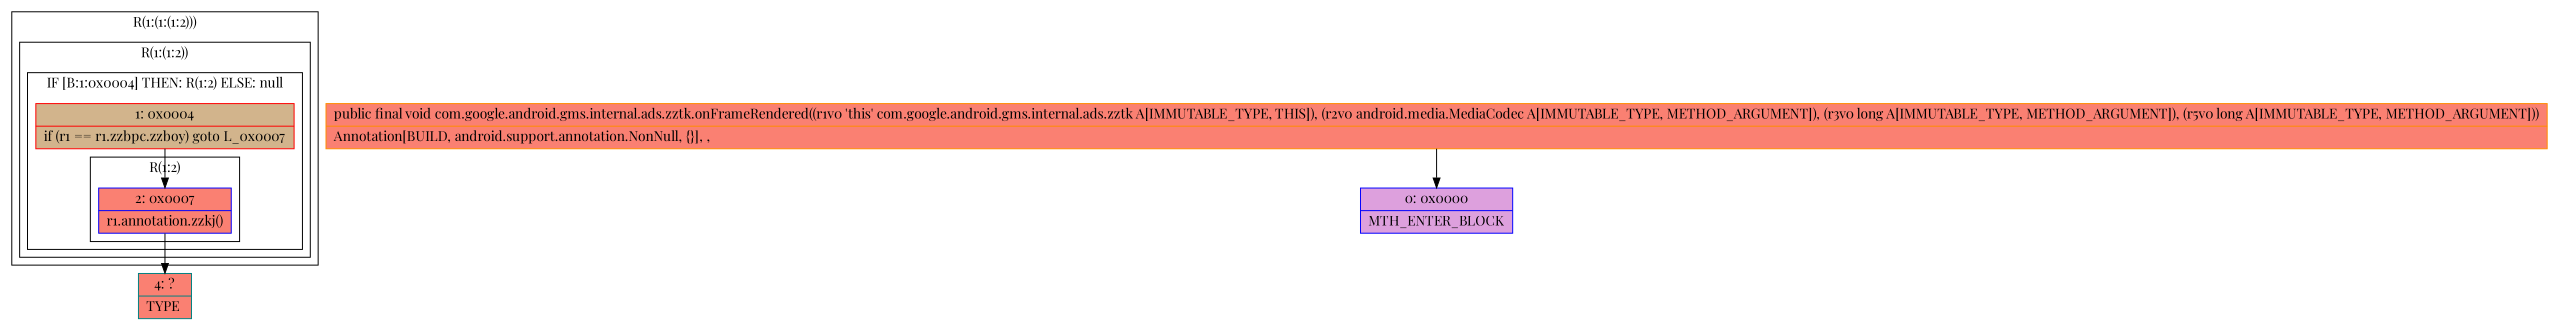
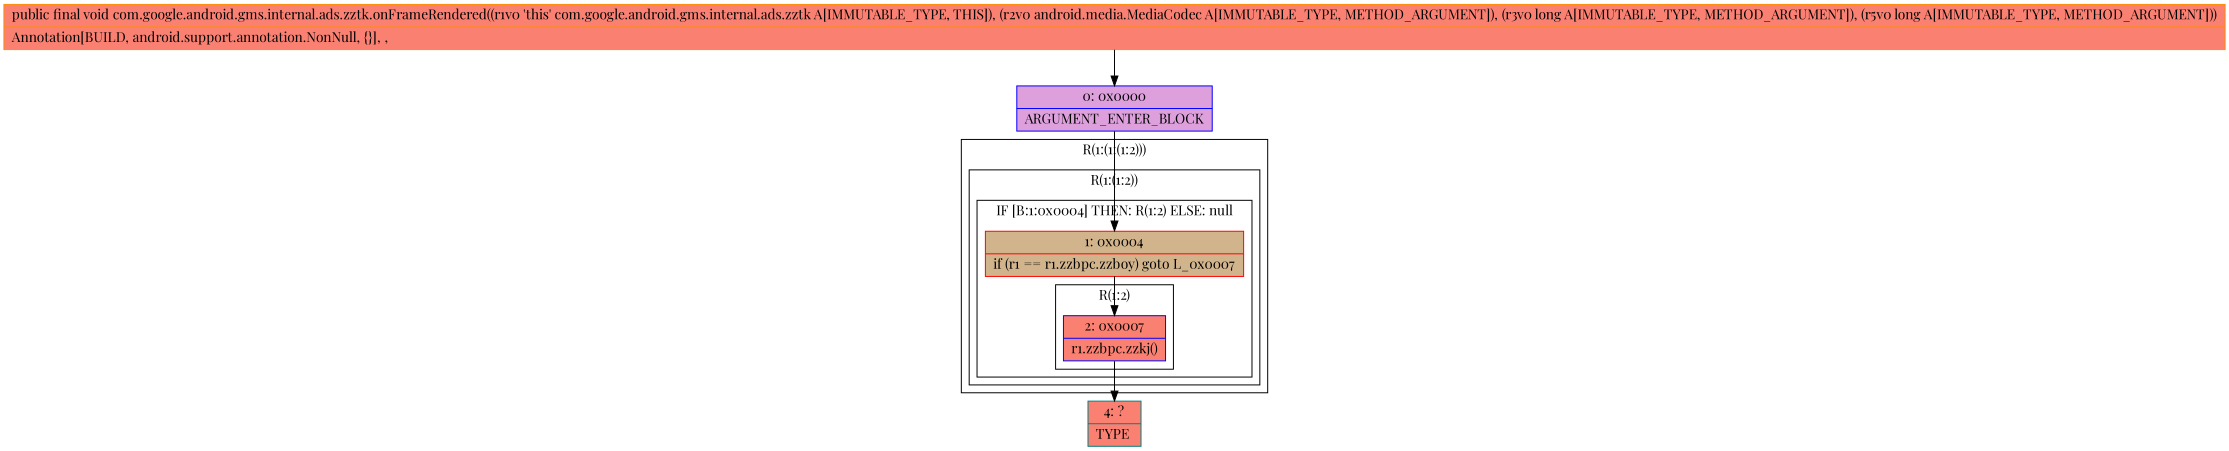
none -> (1115, 176)
(165, 221) -> (1115, 349)
(1437, 221) -> (1115, 119)
